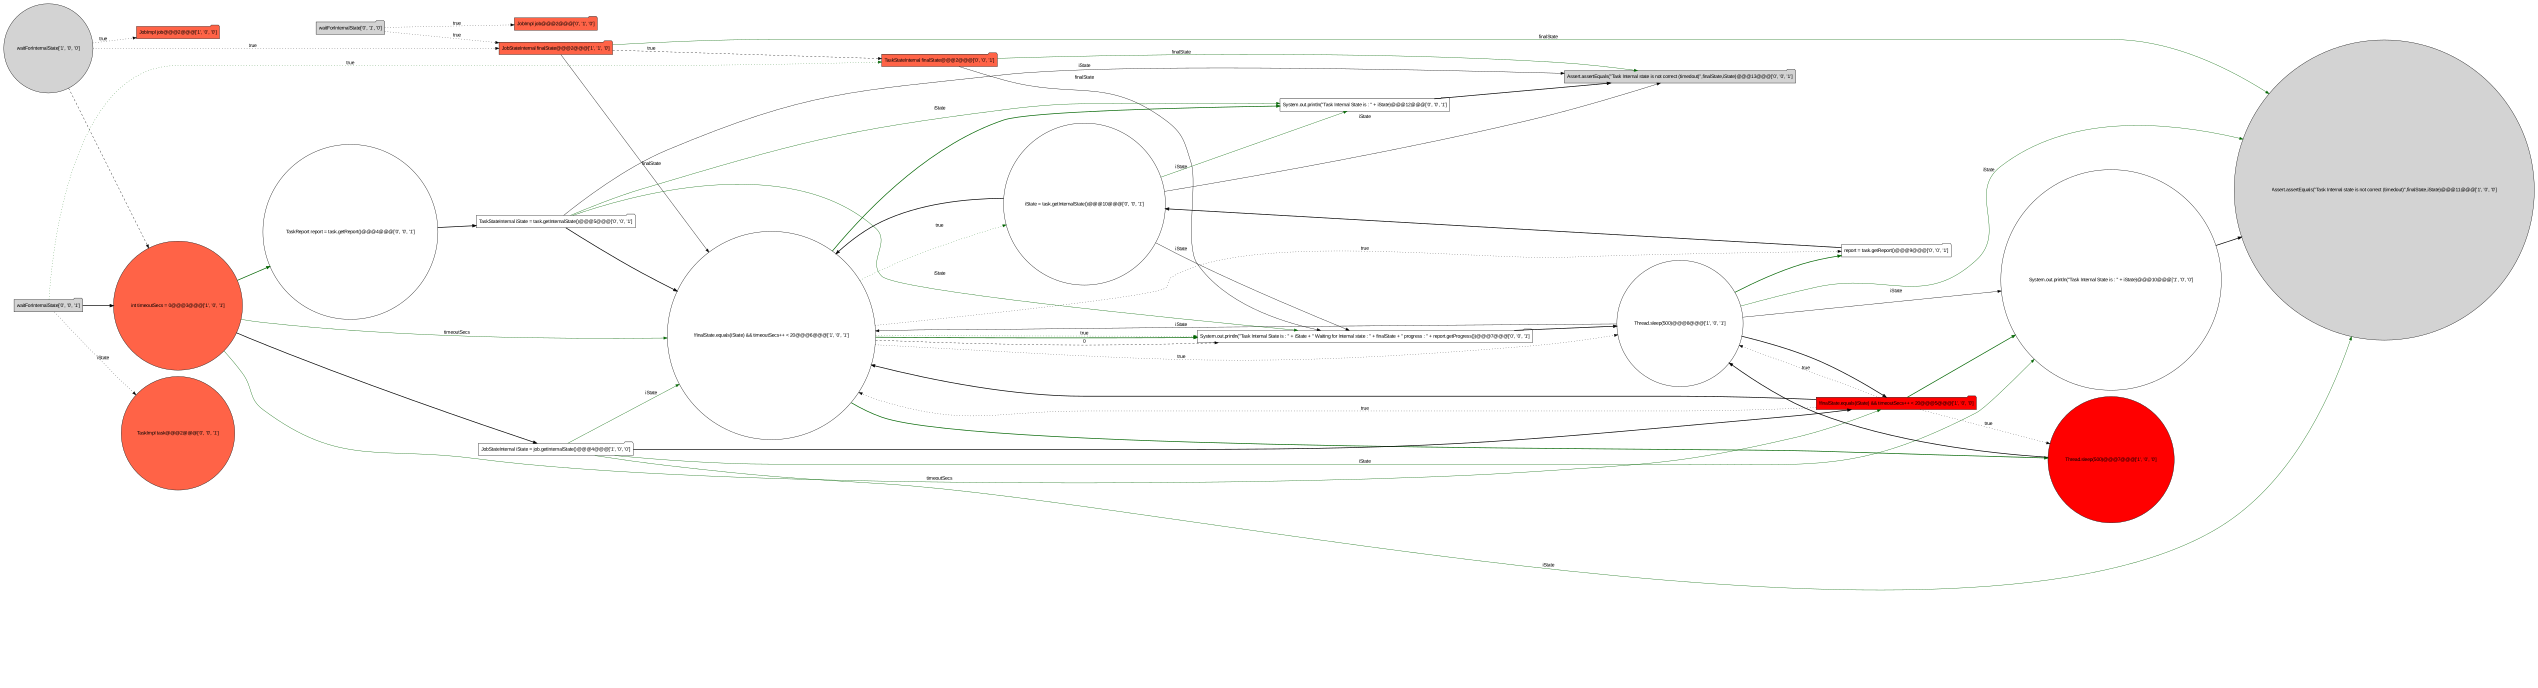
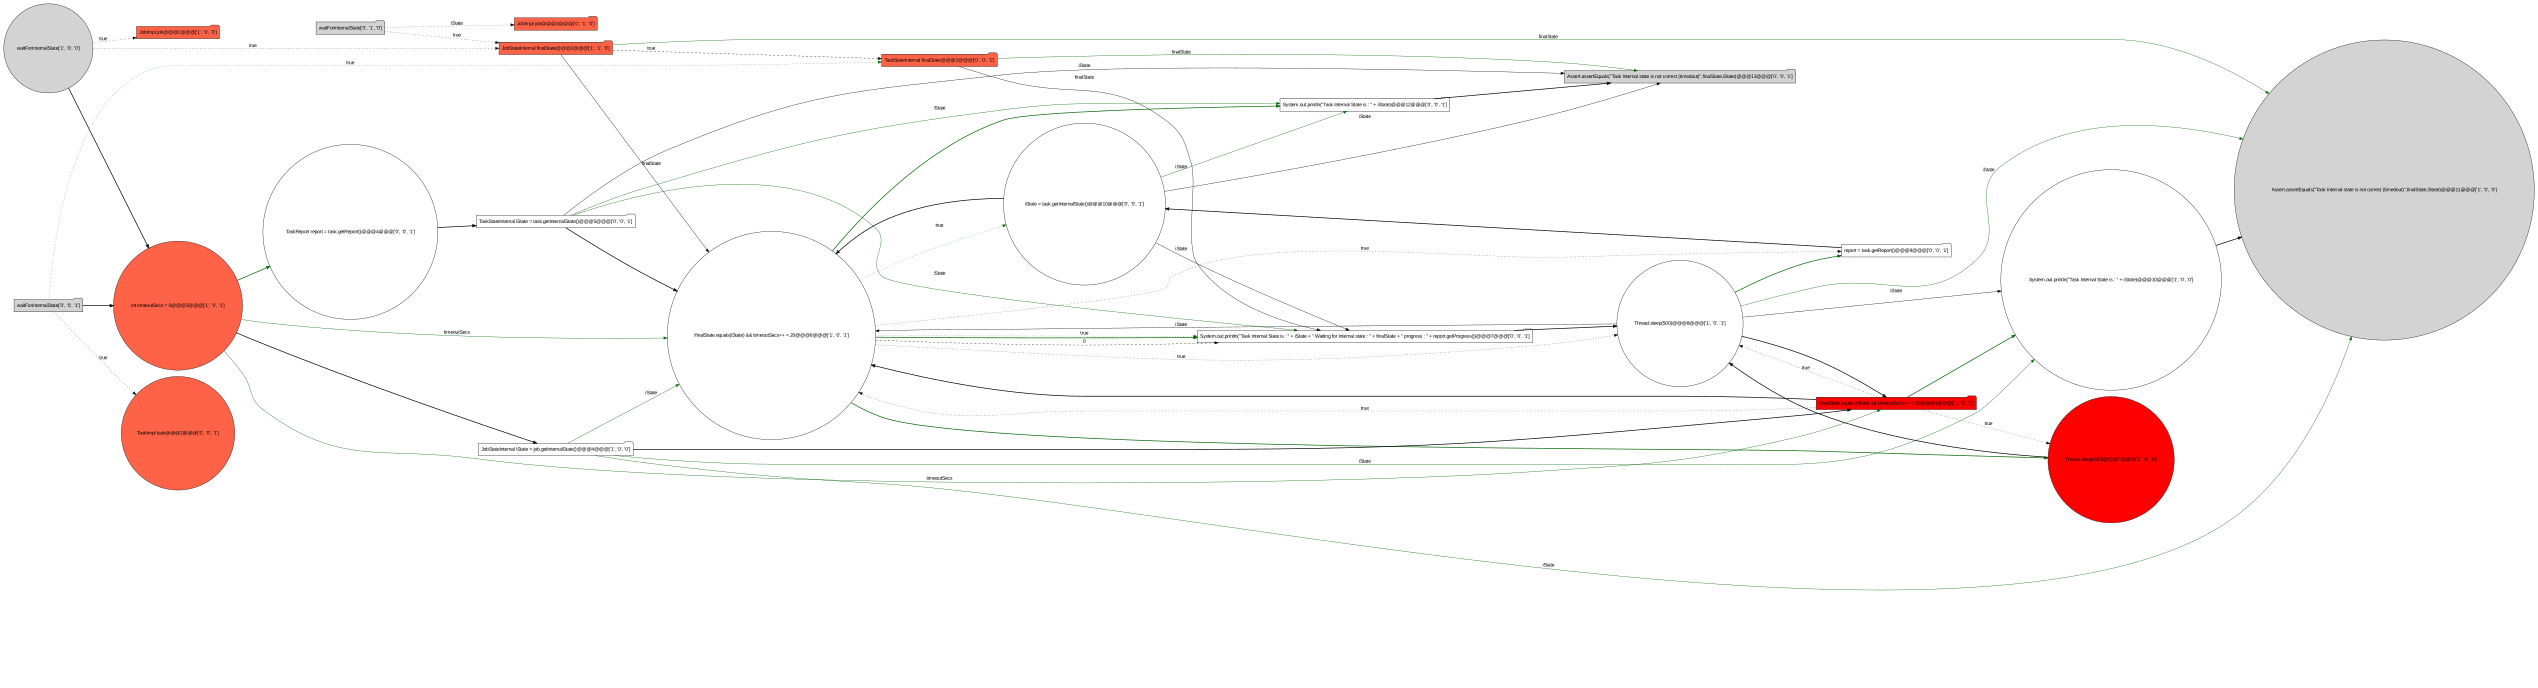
(457, 23) -> (457, 23)
(108, 167) -> (108, 167)
(103, 358) -> (103, 358)
